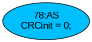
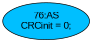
(46, 21) -> (46, 21)
